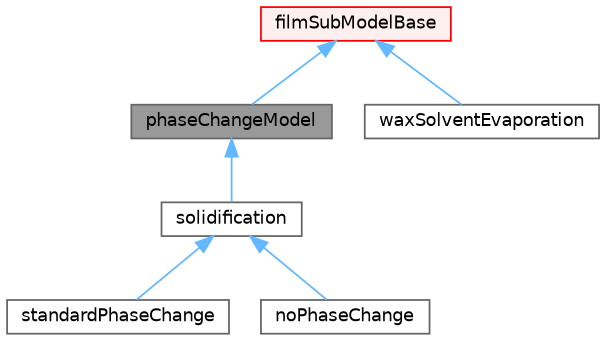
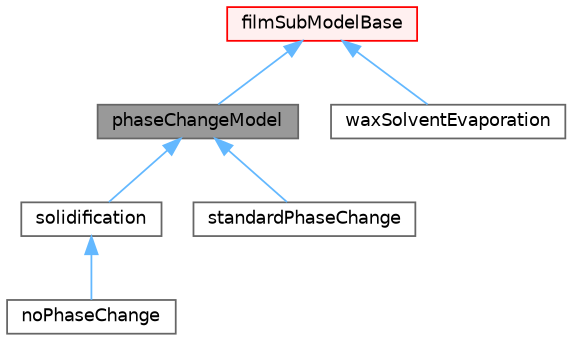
(168, 274) -> (258, 176)
